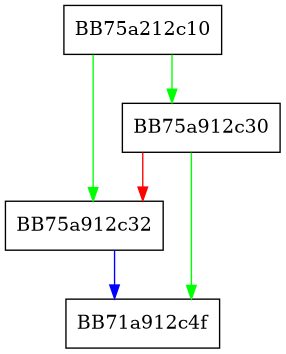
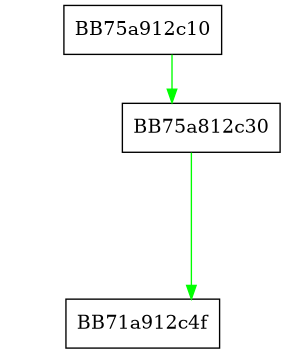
(143, 30) -> (143, 30)
(201, 128) -> (201, 128)
(84, 226) -> none
